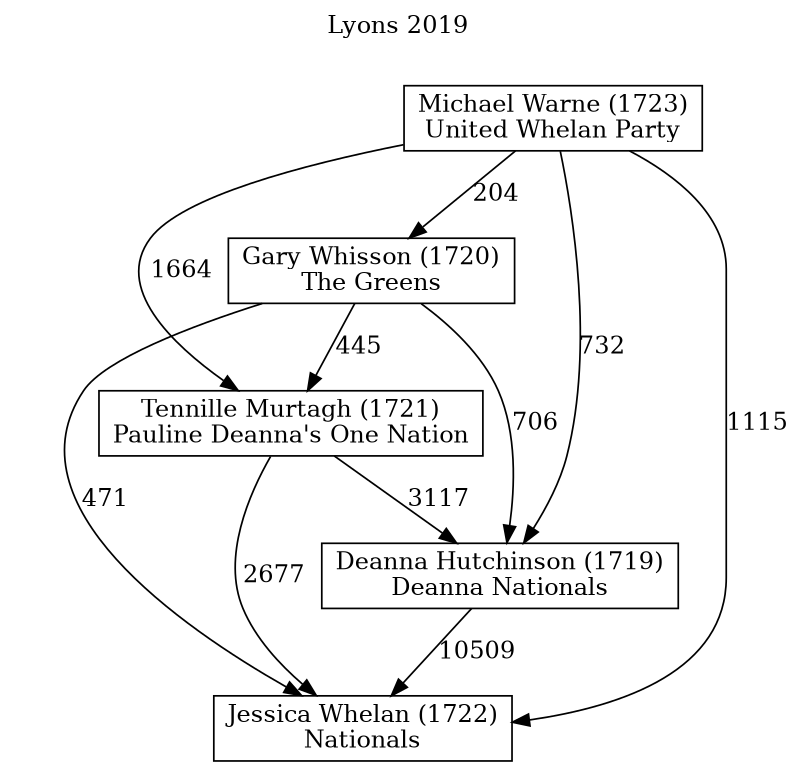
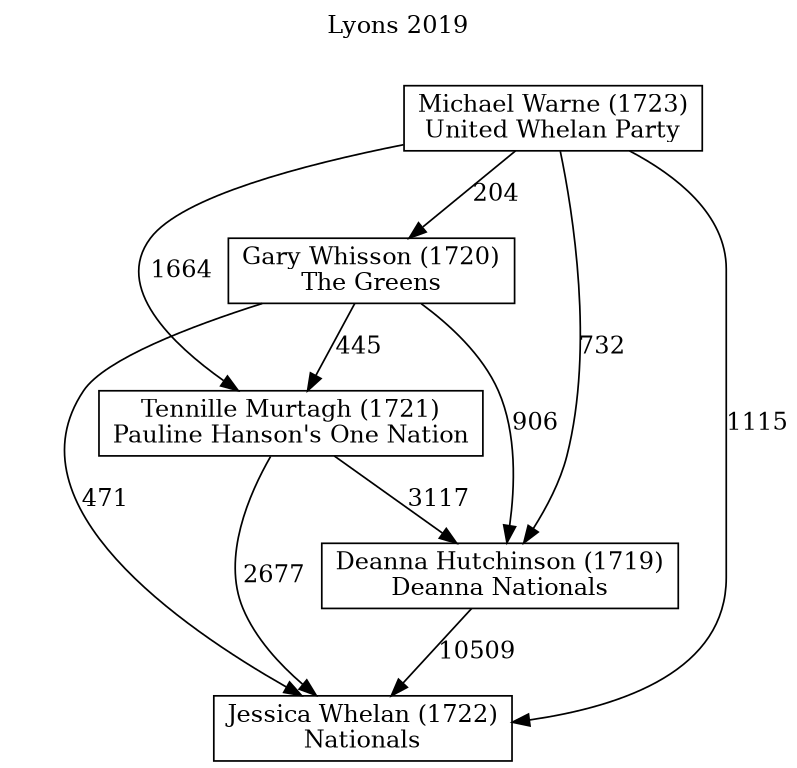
(291, 423) -> (291, 423)
(536, 423) -> (536, 423)
